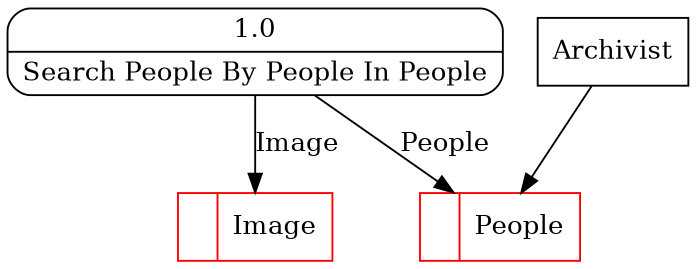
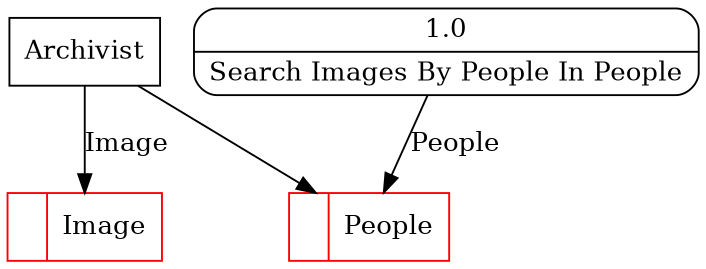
(255, 73) -> (446, 73)
(255, 134) -> (85, 130)
